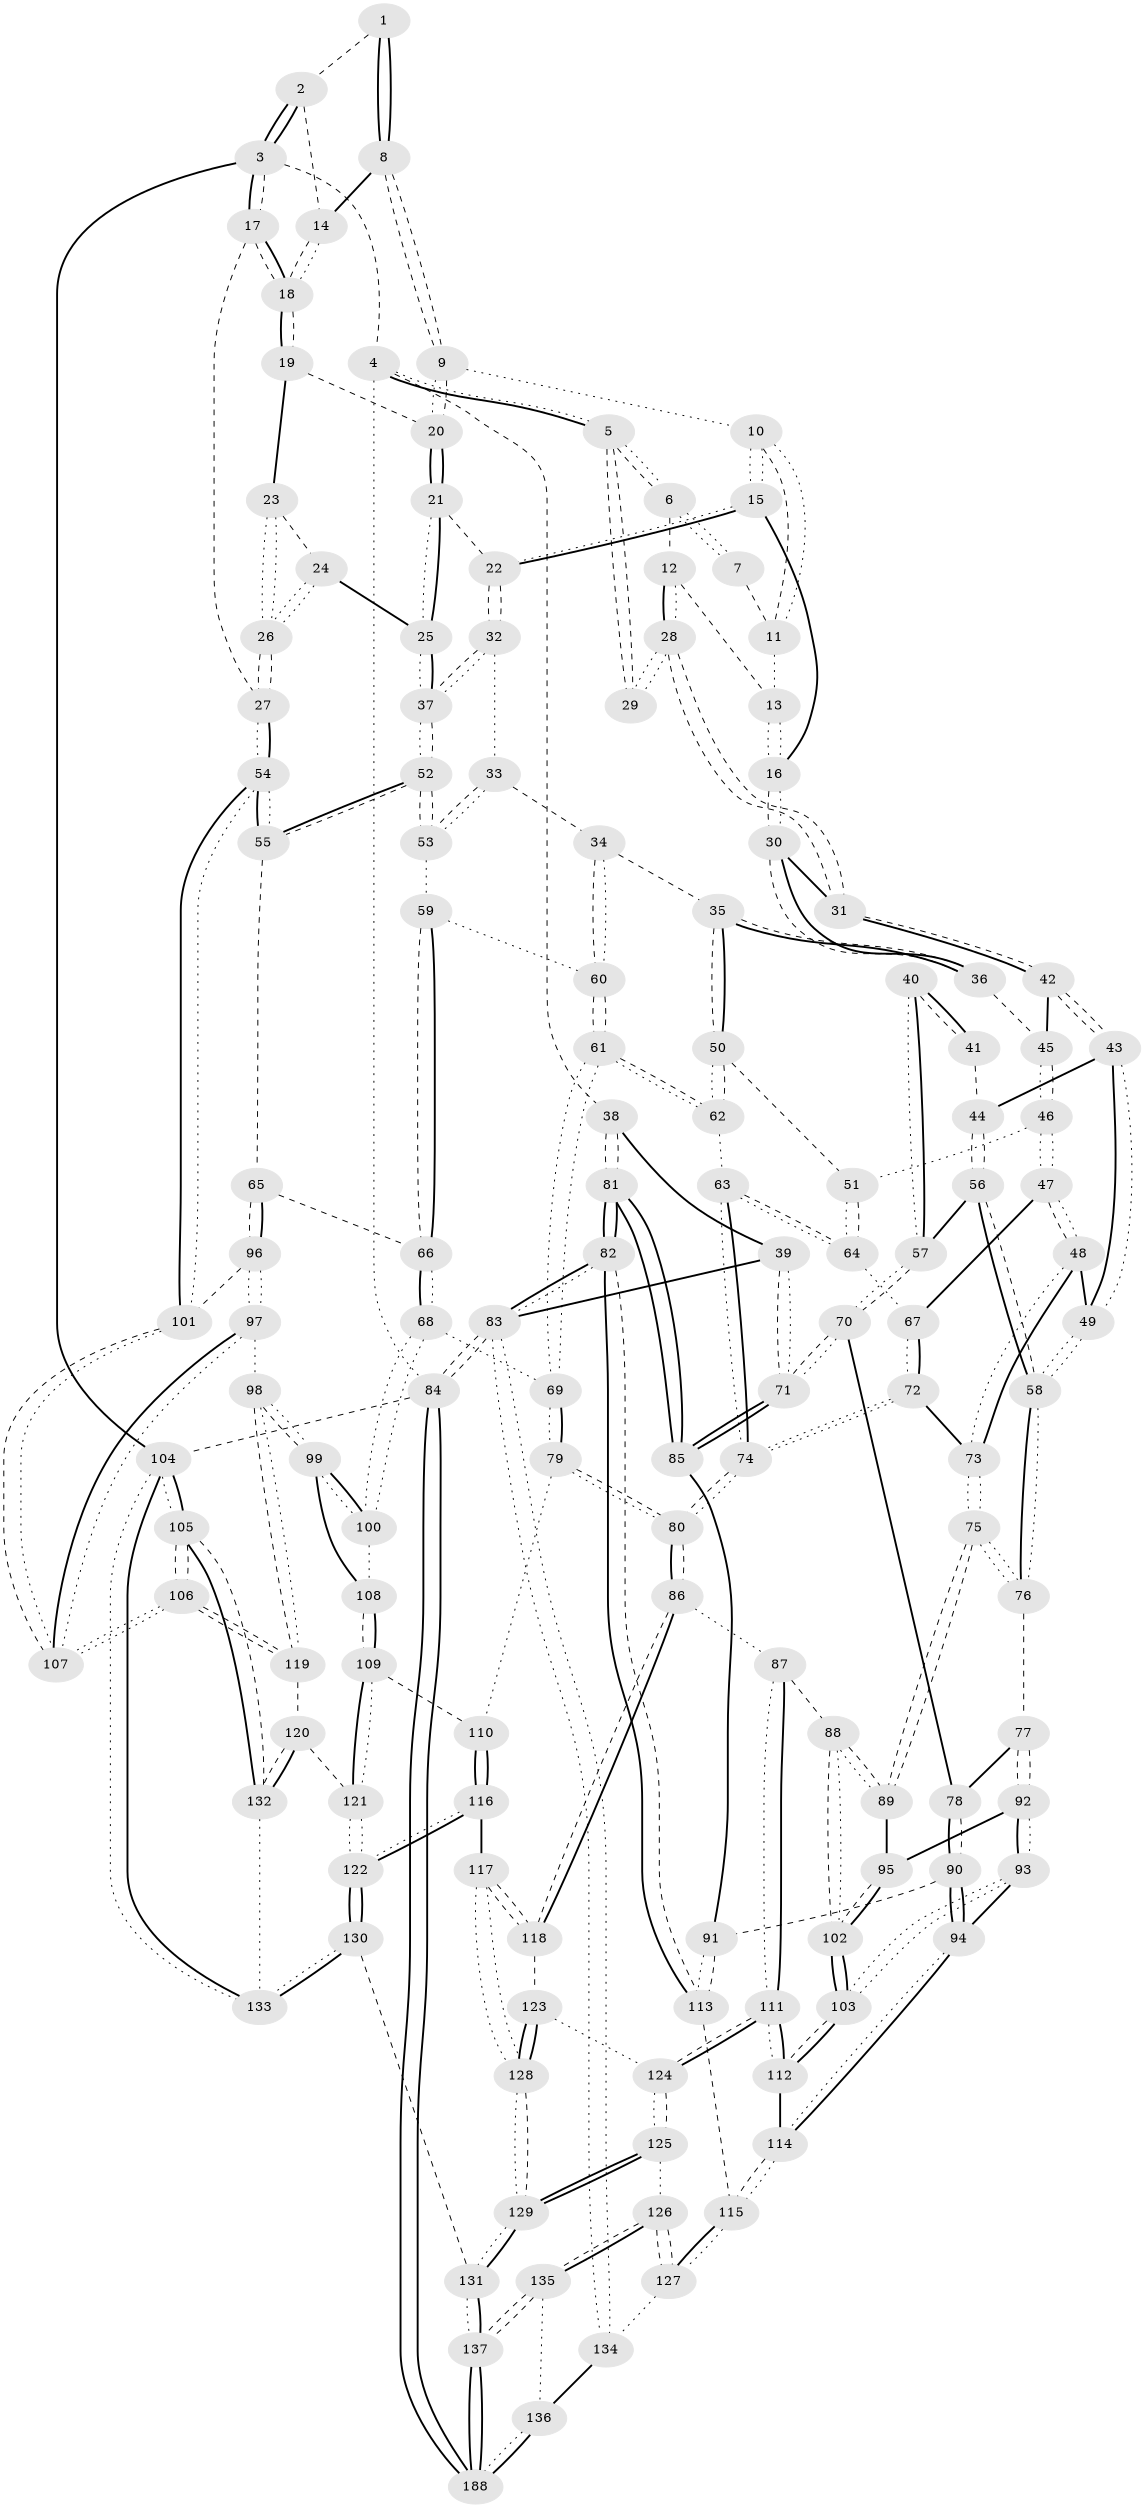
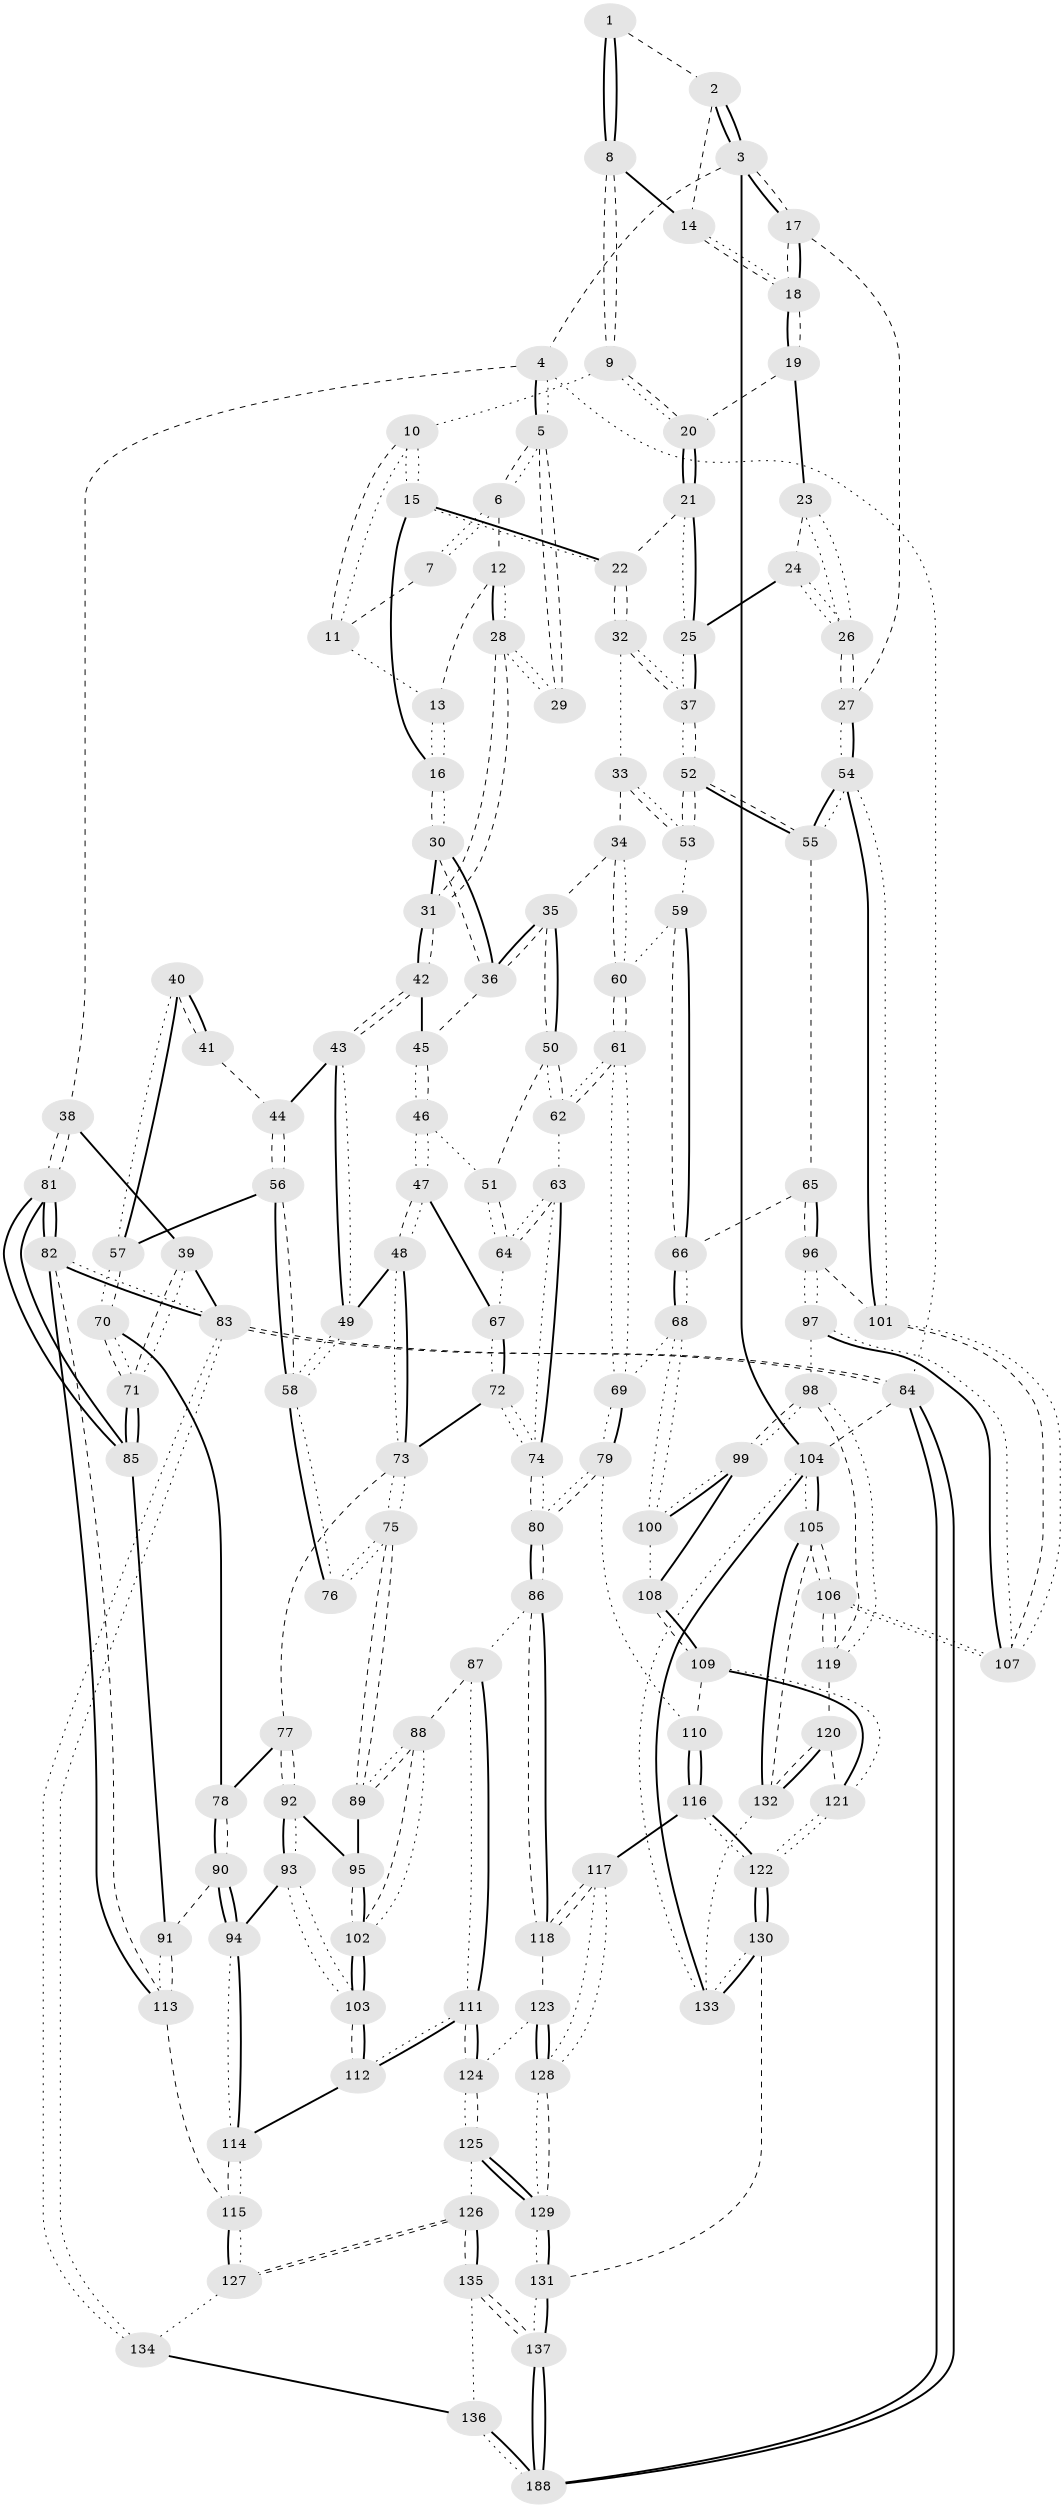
(1024, 1665) -> (297, 1579)
